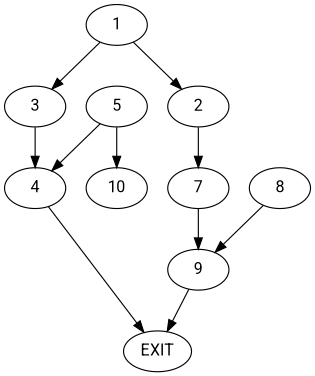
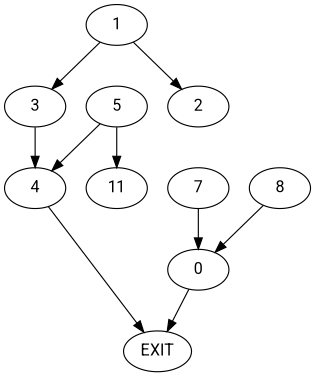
(198, 142) -> none
(117, 188) -> (117, 188)
(198, 270) -> (198, 270)
